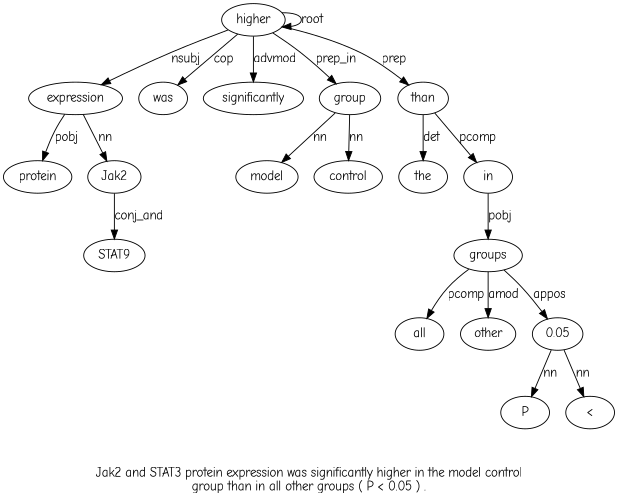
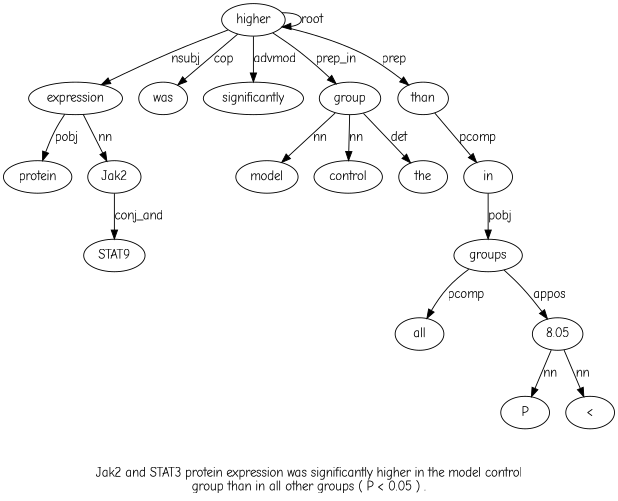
(423, 133) -> (384, 135)
(488, 334) -> none
(558, 334) -> (558, 334)
